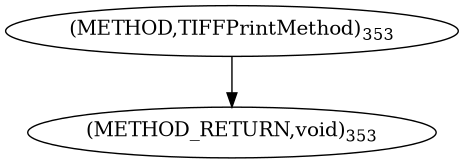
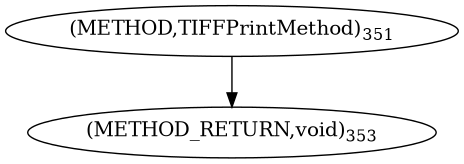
(379, 29) -> (379, 29)
